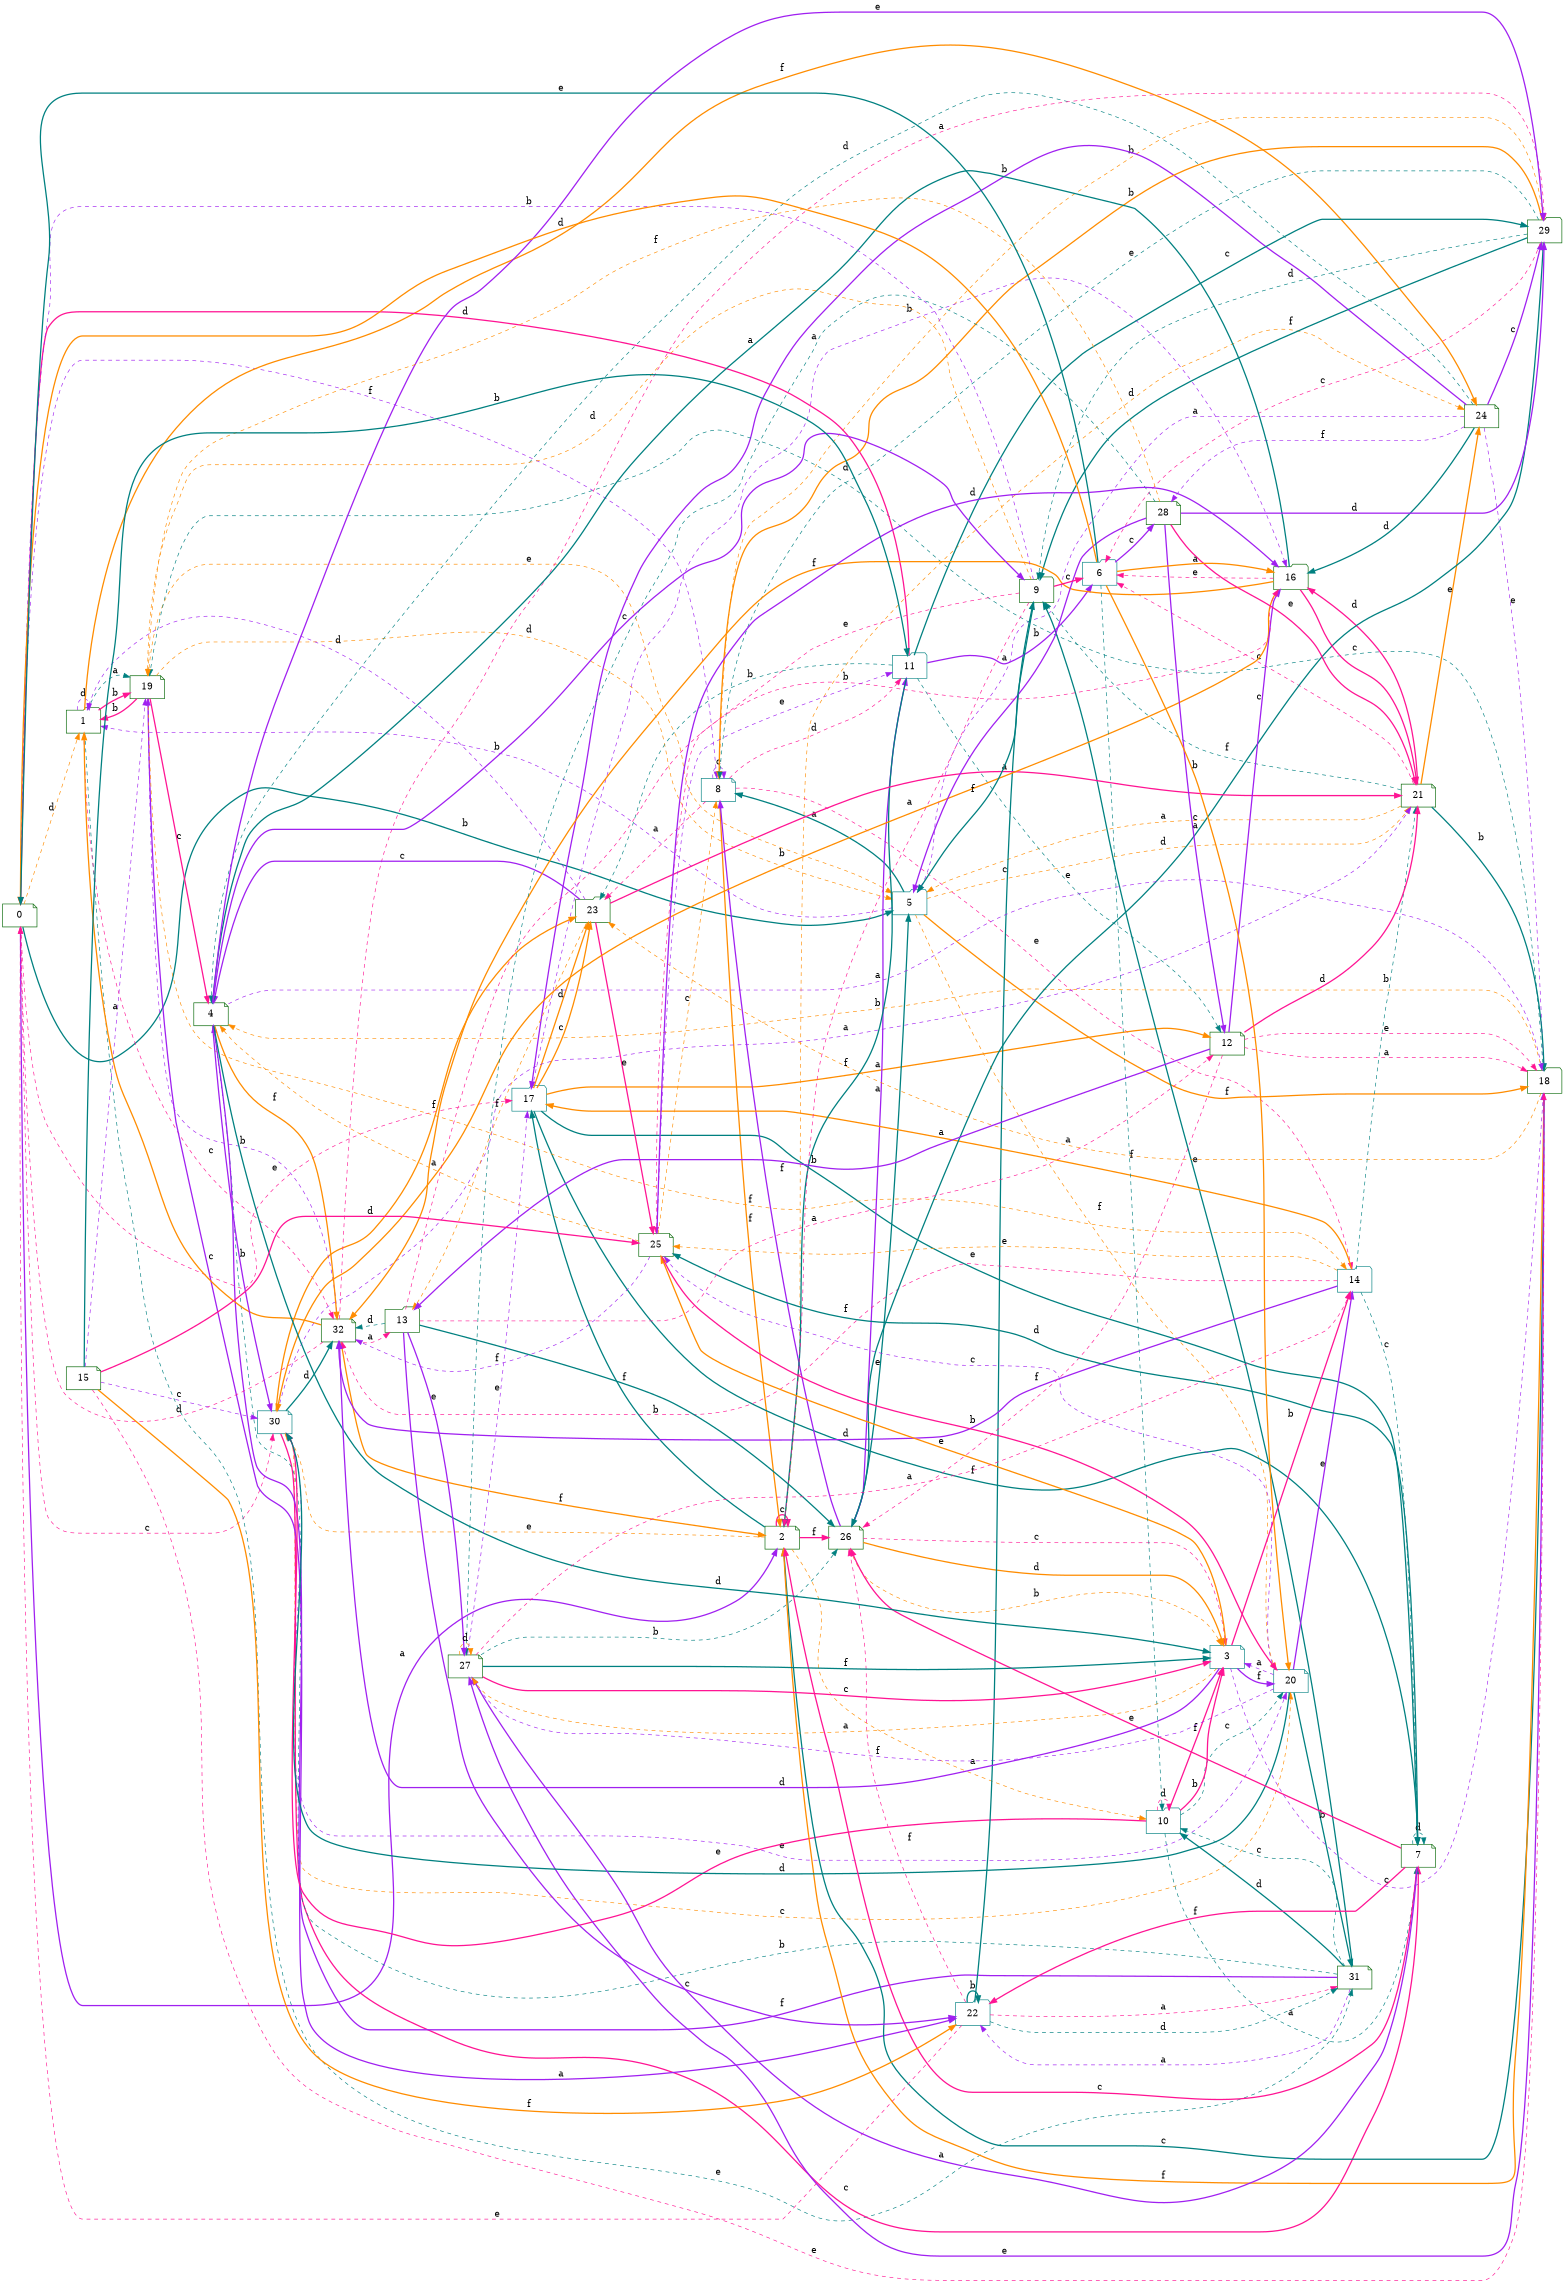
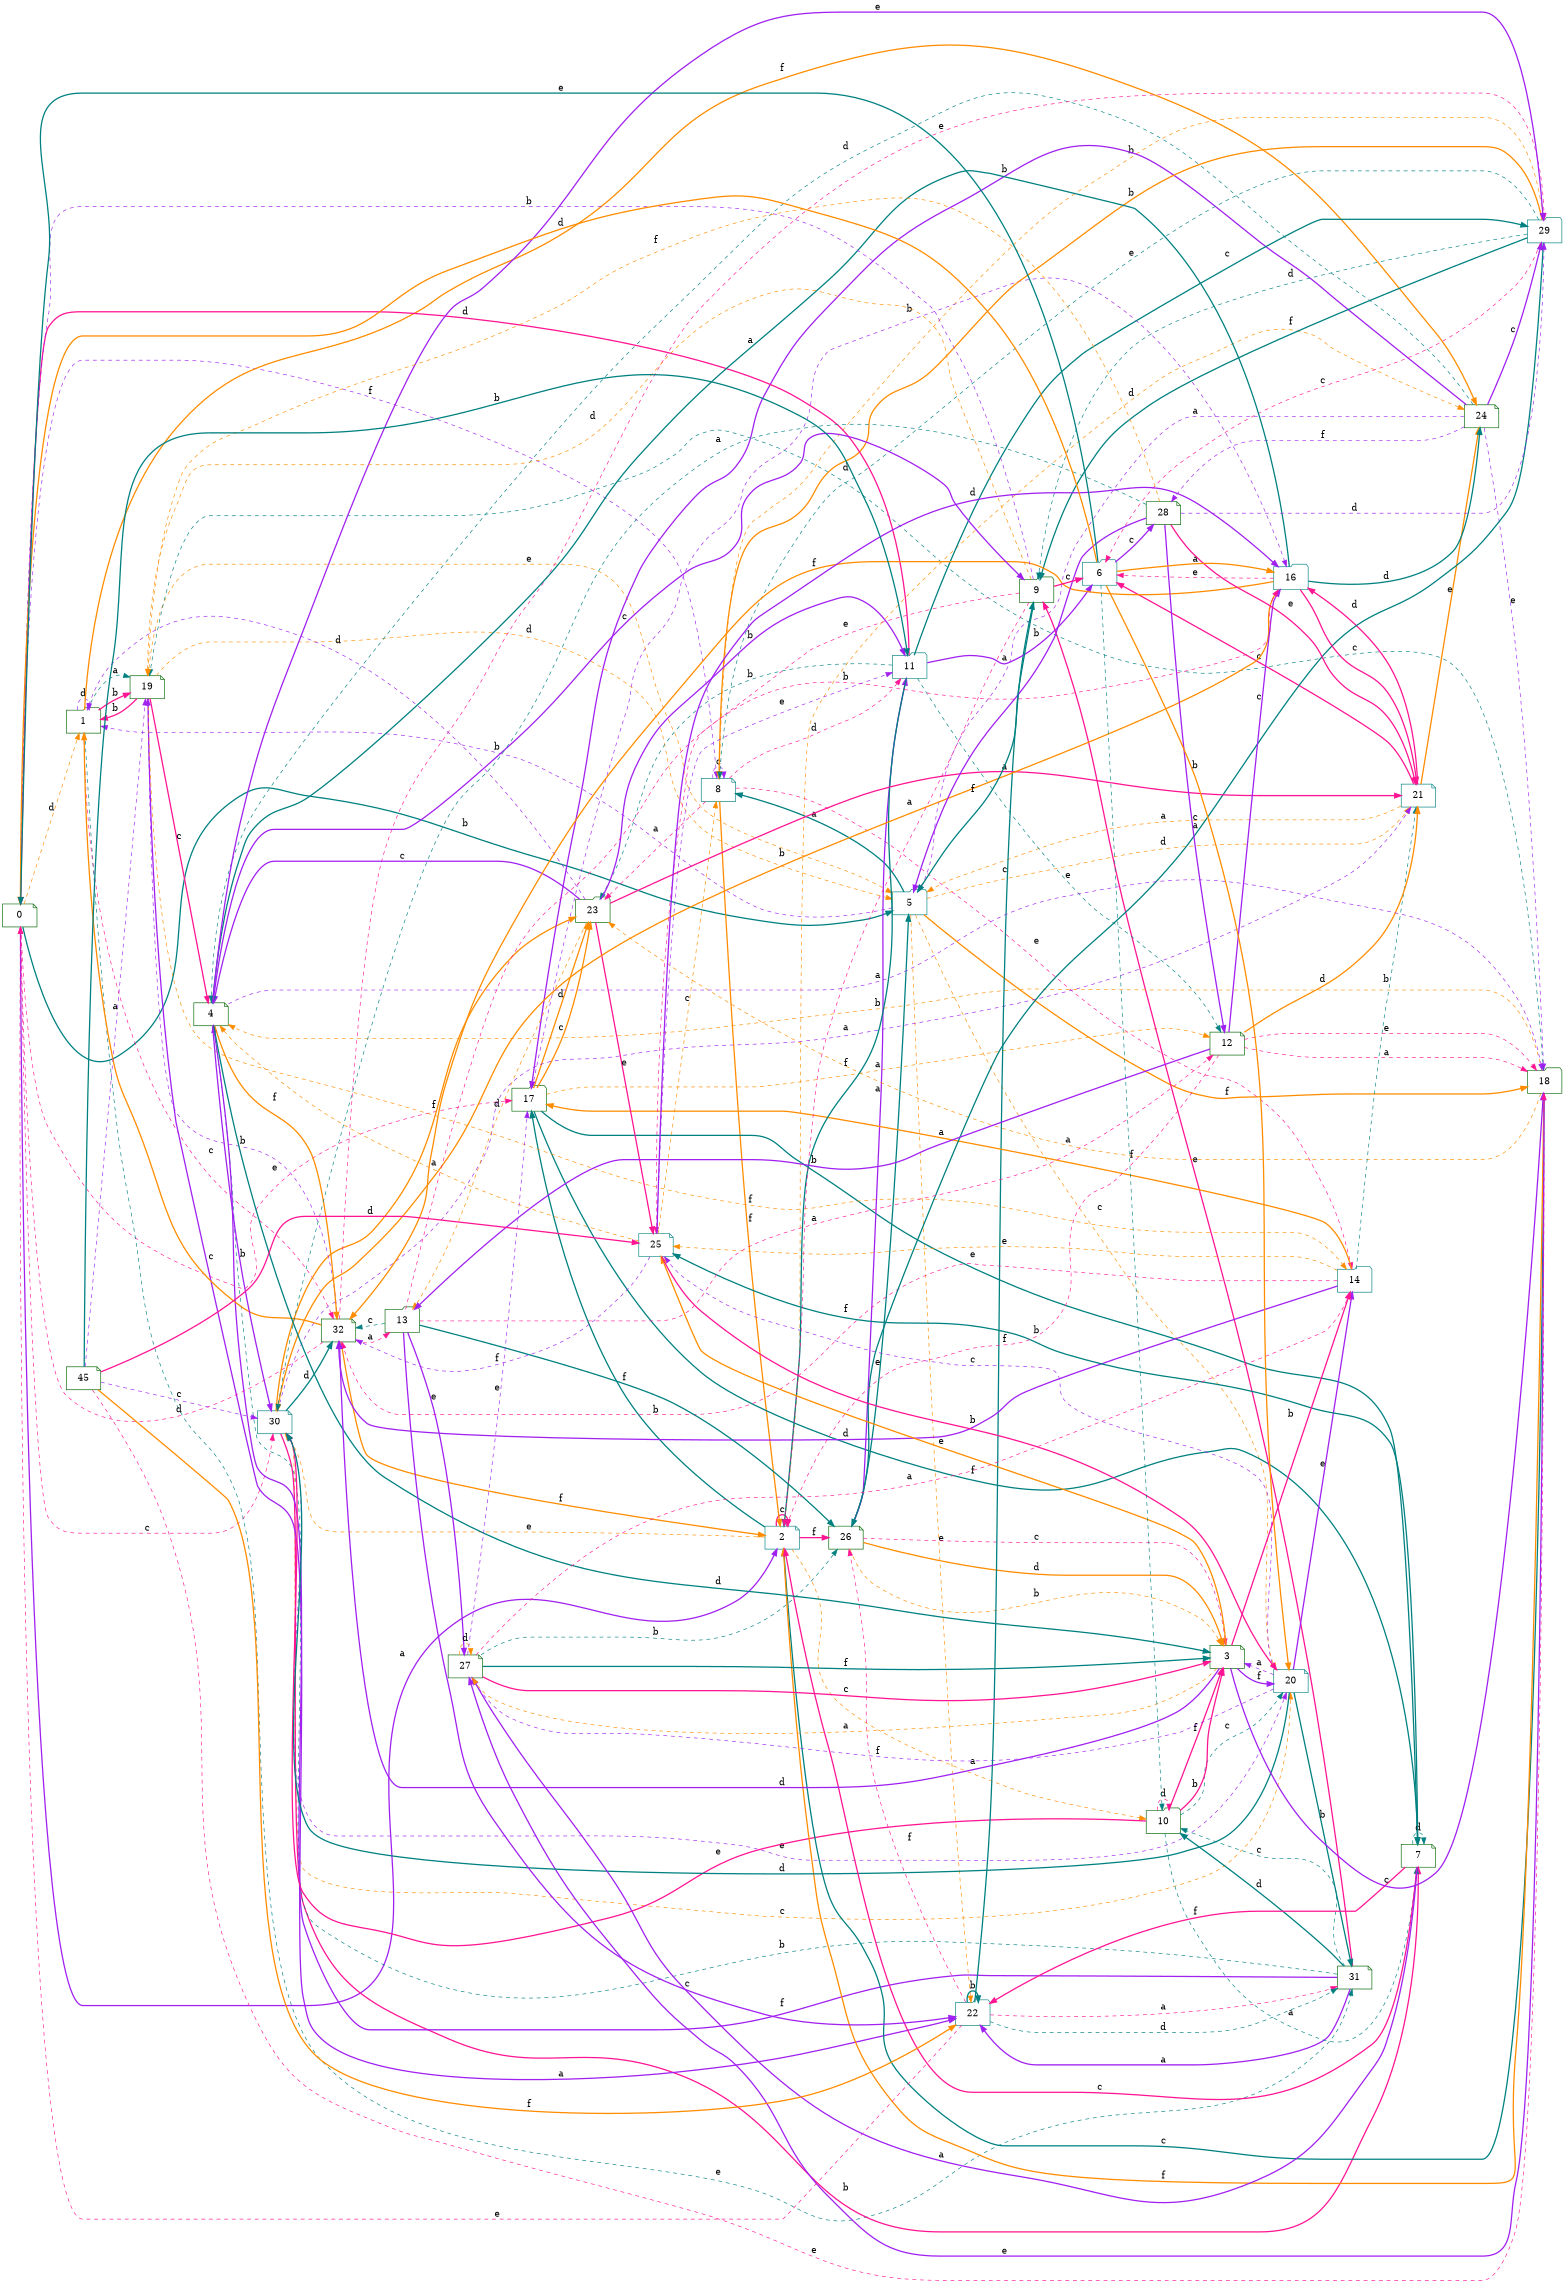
(941, 127) -> (941, 127)
(1545, 231) -> (1545, 231)
(1472, 513) -> (1472, 513)
(1404, 519) -> (1441, 561)
(1291, 578) -> (1291, 578)
(1279, 674) -> (1279, 674)
none -> (697, 692)
(577, 745) -> (536, 701)
(1199, 748) -> none
(1418, 796) -> (1418, 796)
(1518, 922) -> none
(1368, 951) -> (1368, 951)
(876, 1071) -> (876, 1071)
(529, 1100) -> (529, 1100)
(497, 1104) -> (497, 1104)
(765, 1170) -> none
(1100, 1208) -> (1100, 1208)
(656, 1245) -> (656, 1245)
(1233, 1315) -> (1233, 1315)
(370, 1321) -> (370, 1321)
(1037, 1331) -> (1037, 1331)
(1101, 1331) -> (1044, 1331)
(84, 1378) -> (84, 1378)
(1400, 1452) -> none
none -> (934, 1456)
(782, 1538) -> (782, 1538)
(1491, 1655) -> (1491, 1655)
(1227, 1657) -> (1227, 1657)
(1129, 1723) -> none
(1163, 1822) -> (1163, 1822)
(1179, 2065) -> (1179, 2065)
(846, 2188) -> (846, 2188)
